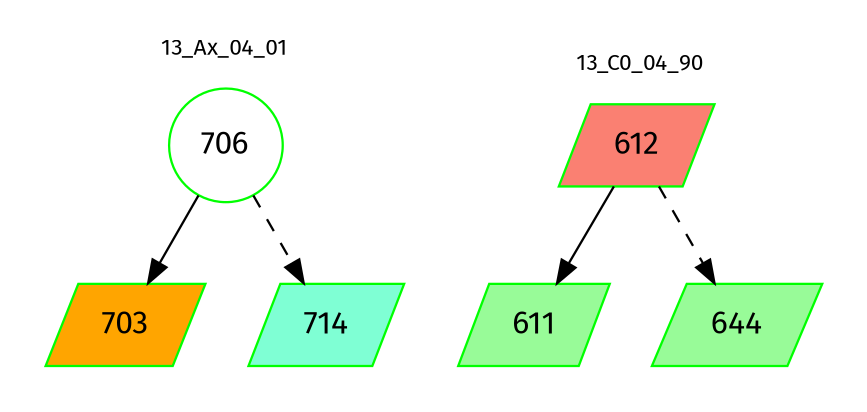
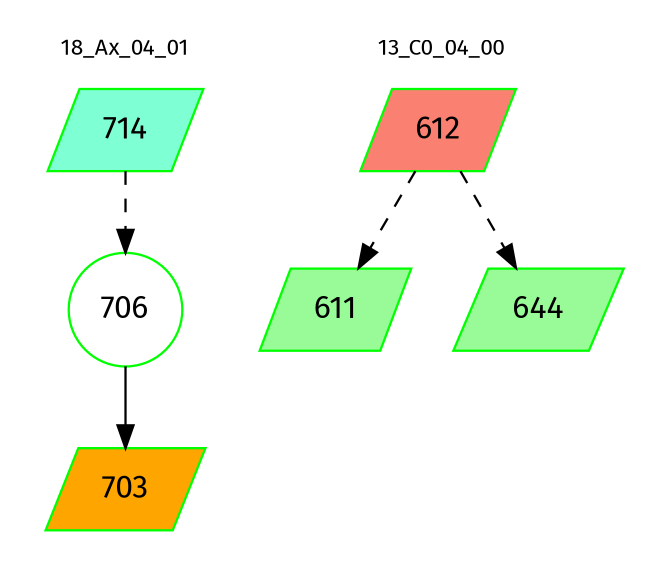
(225, 49) -> (126, 49)
(640, 64) -> (442, 49)
(591, 225) -> (393, 210)
(273, 229) -> (126, 200)
